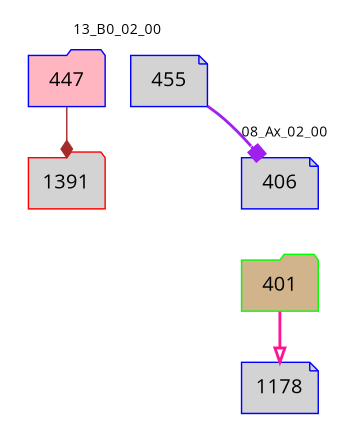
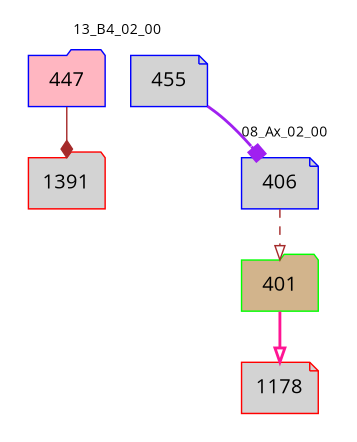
(118, 31) -> (118, 31)
none -> (280, 227)
(280, 388) -> (280, 388)
